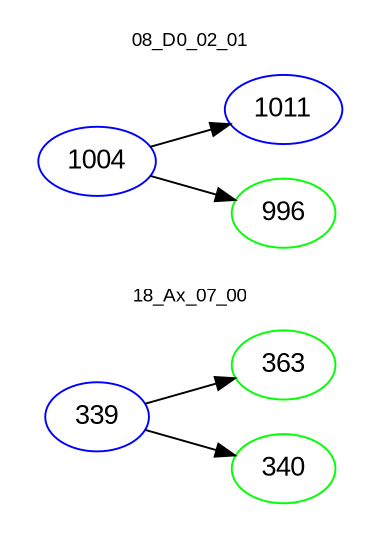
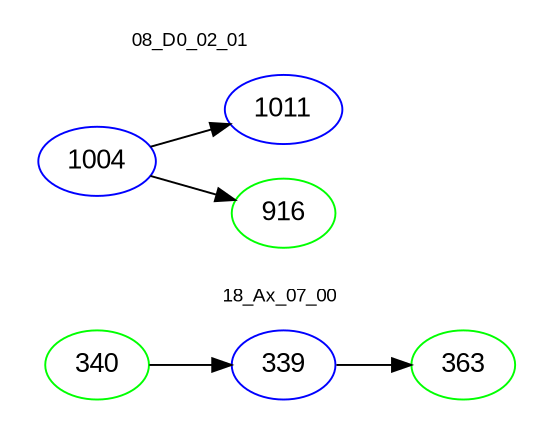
(284, 213) -> (284, 213)
(181, 440) -> (181, 365)
